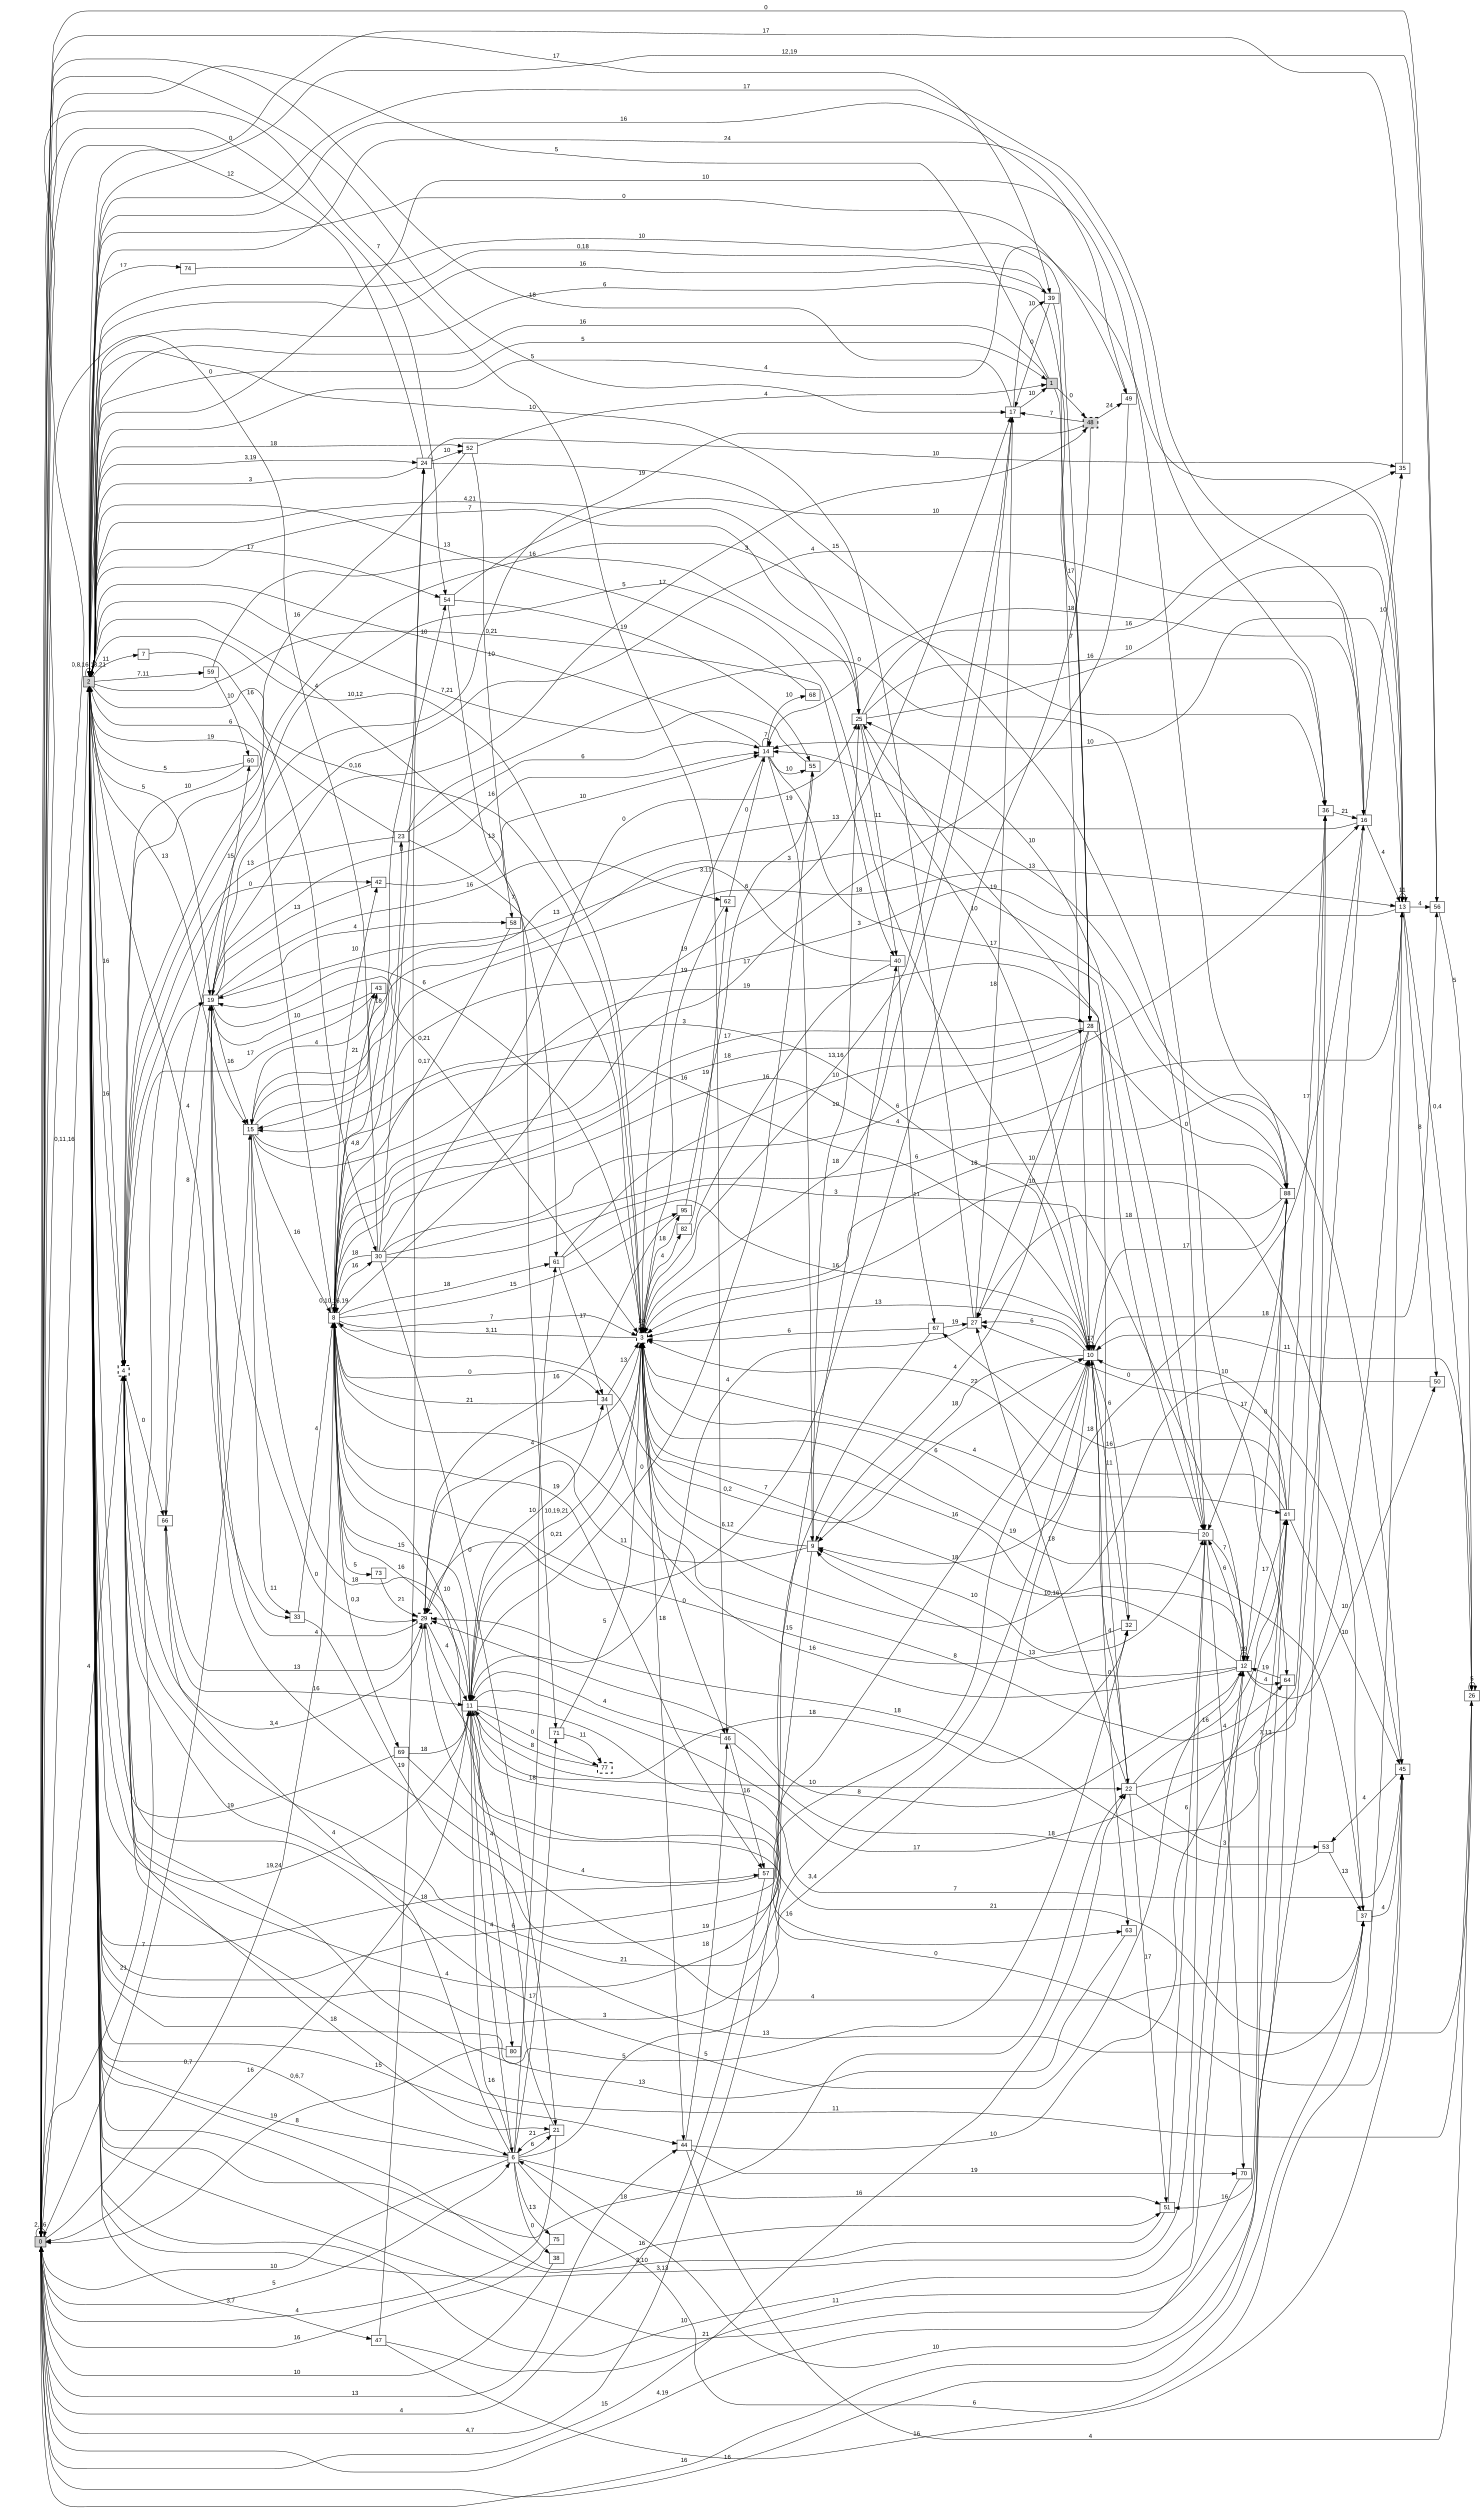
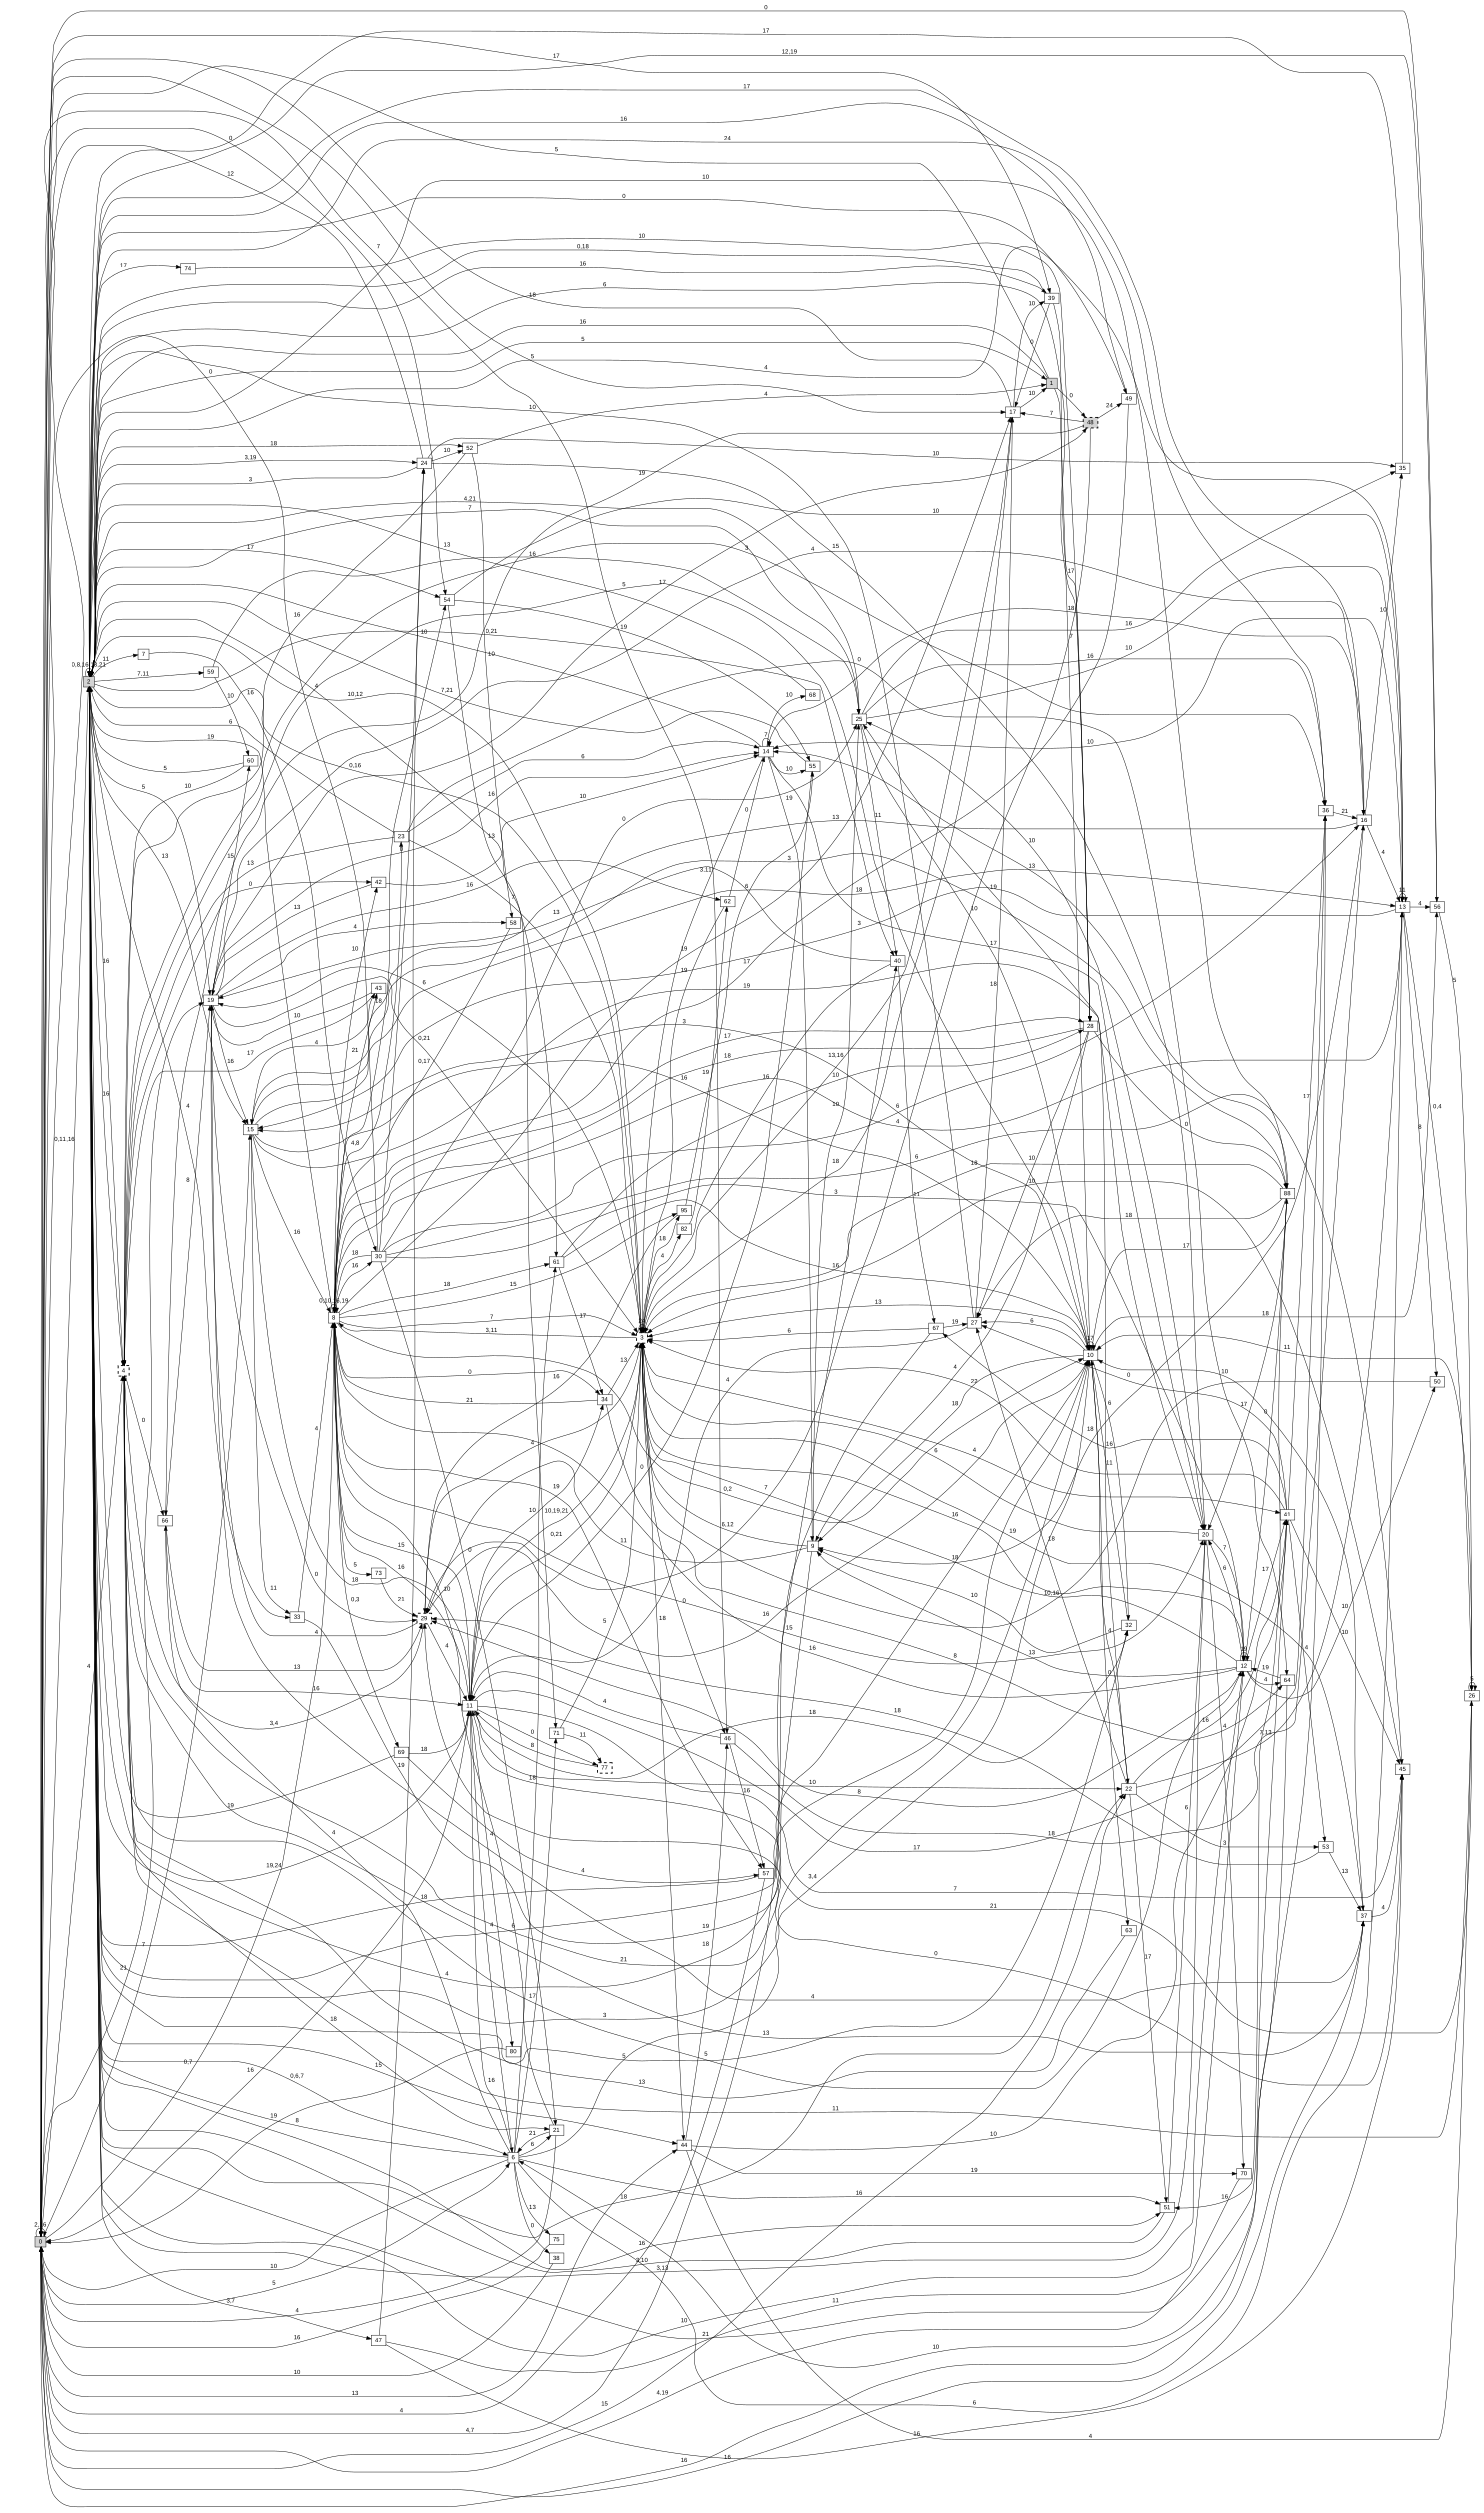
(1366, 1806) -> (1306, 1679)
(716, 1836) -> (749, 1636)
